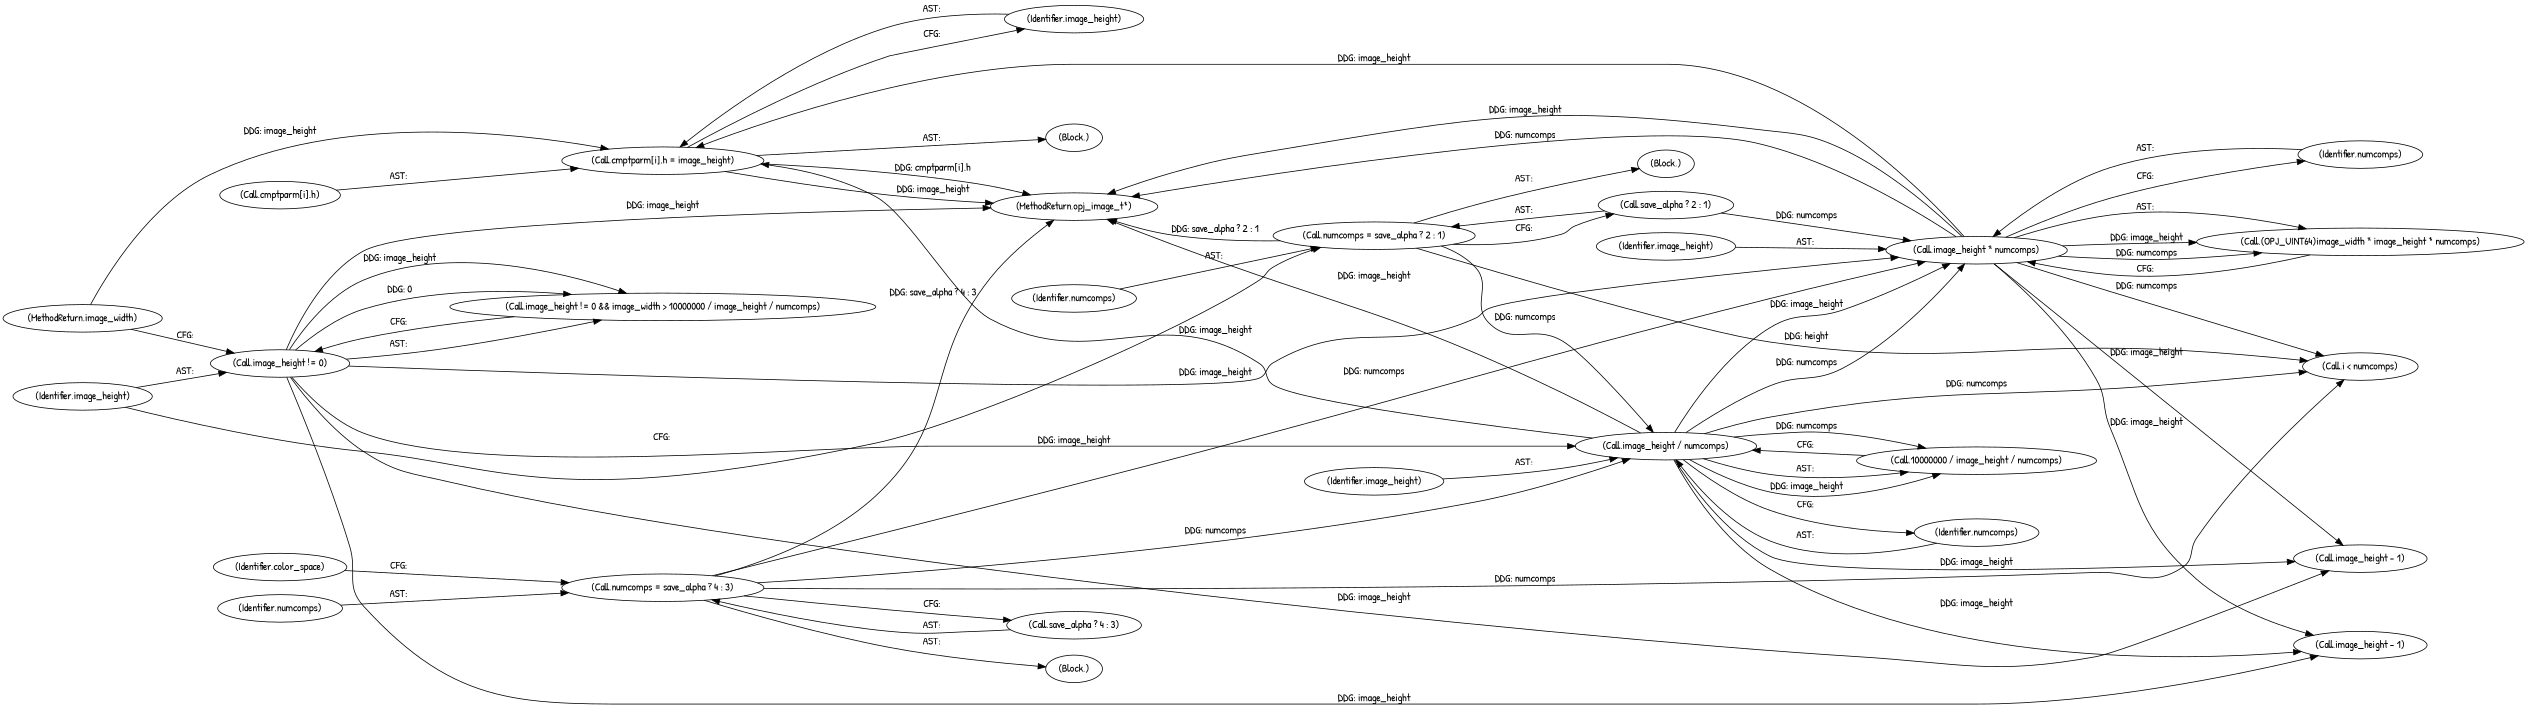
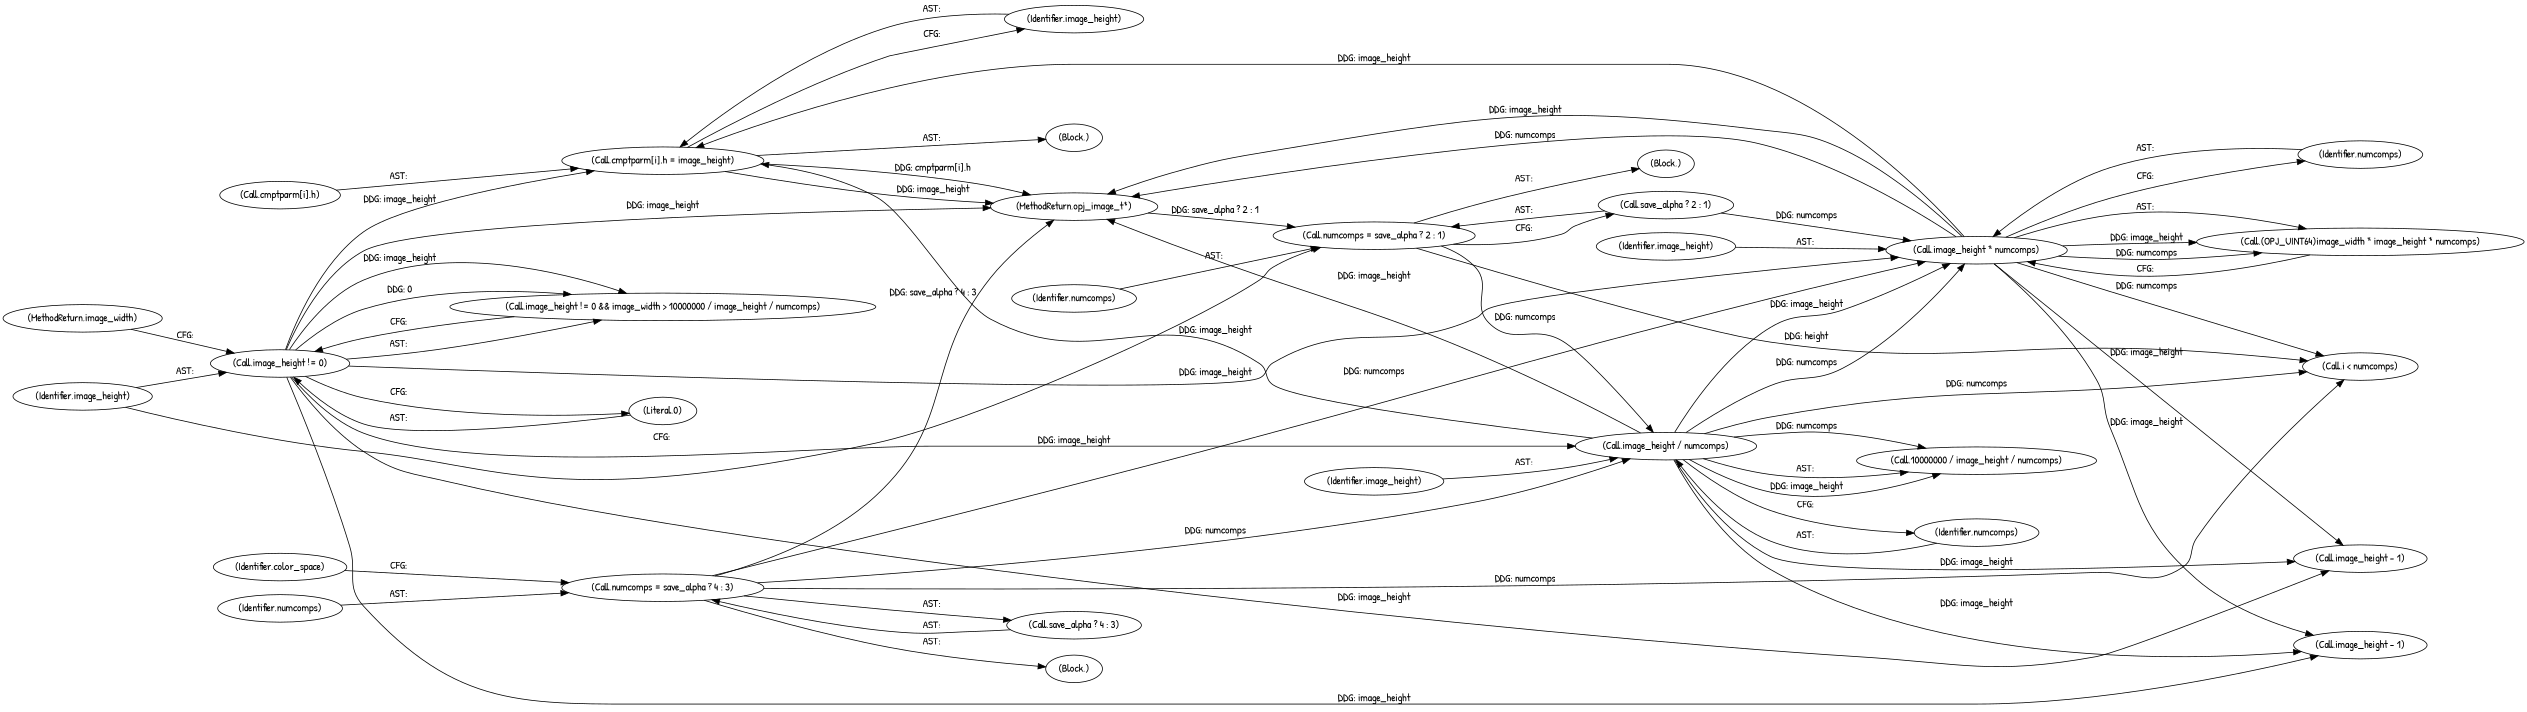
(314, 142) -> (404, 213)
(1197, 238) -> (1218, 219)
none -> (663, 411)
(1813, 453) -> none
(933, 604) -> (933, 604)
